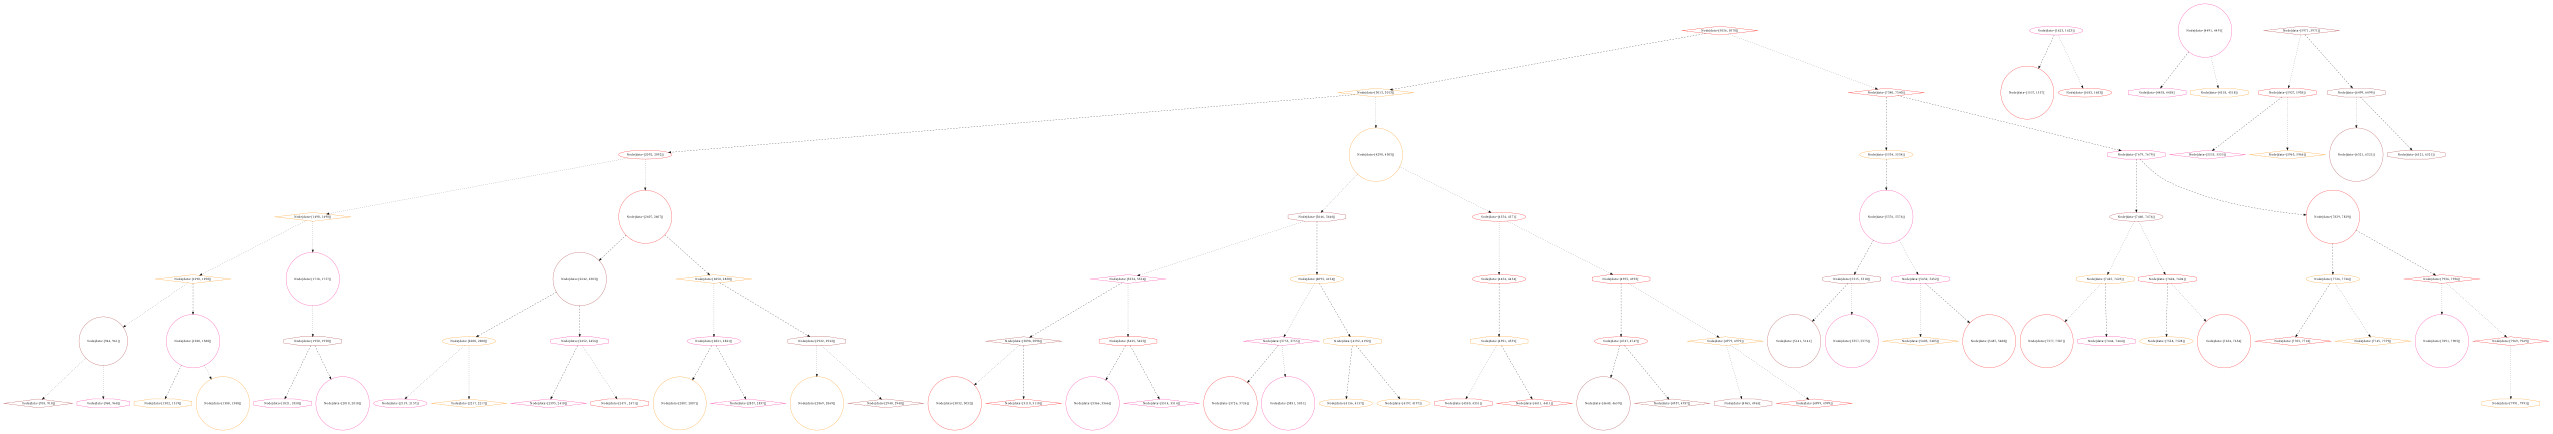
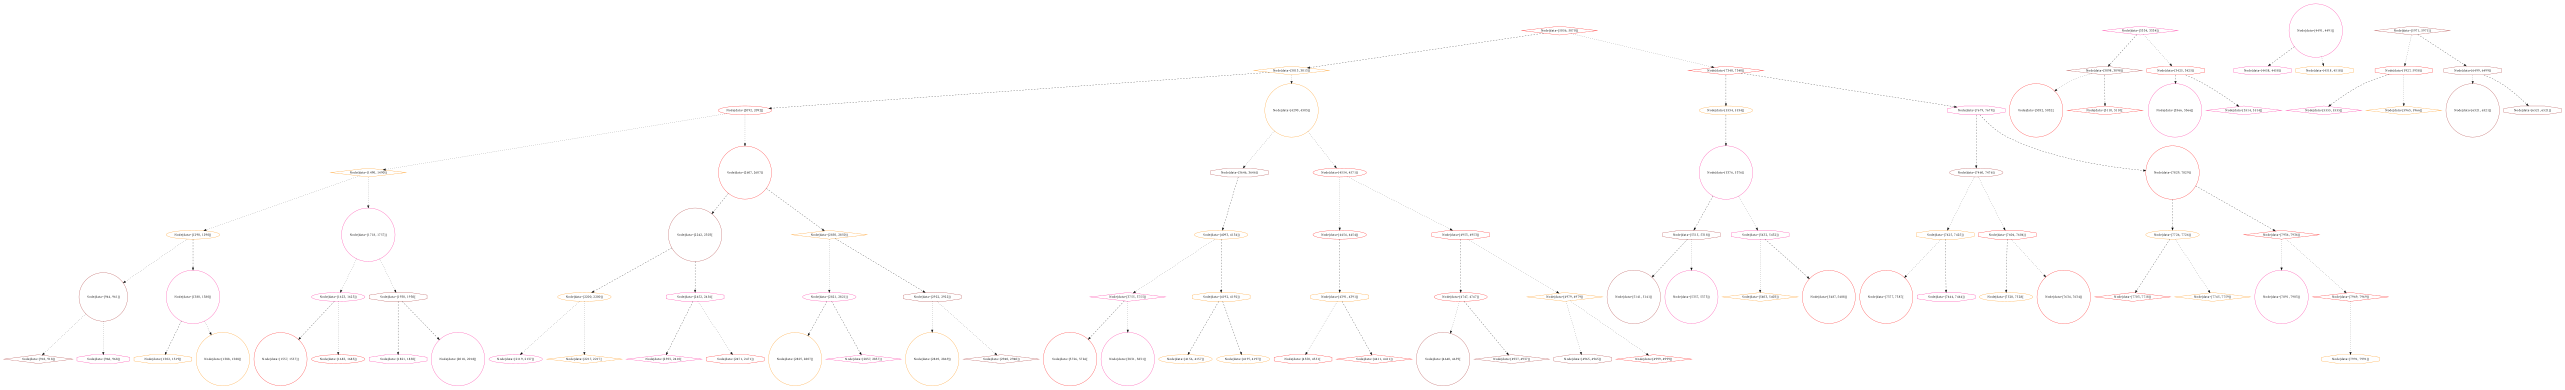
(1222, 248) -> none
none -> (349, 275)
(193, 279) -> (193, 235)
(1616, 360) -> (1455, 316)
